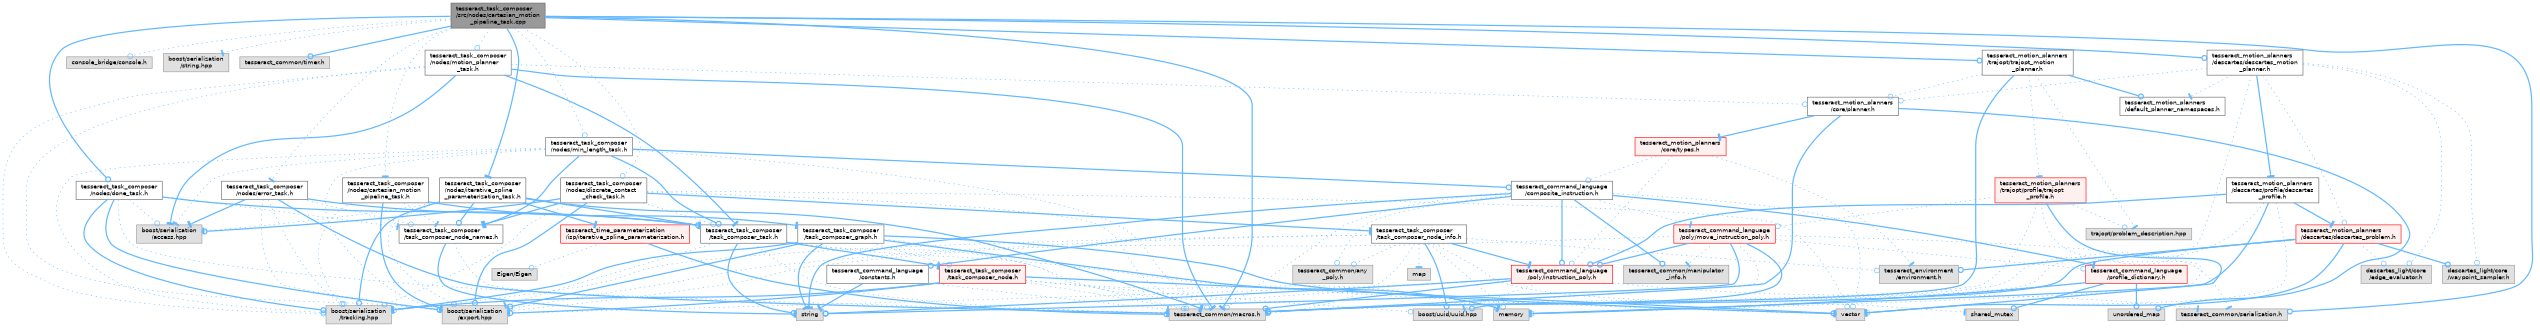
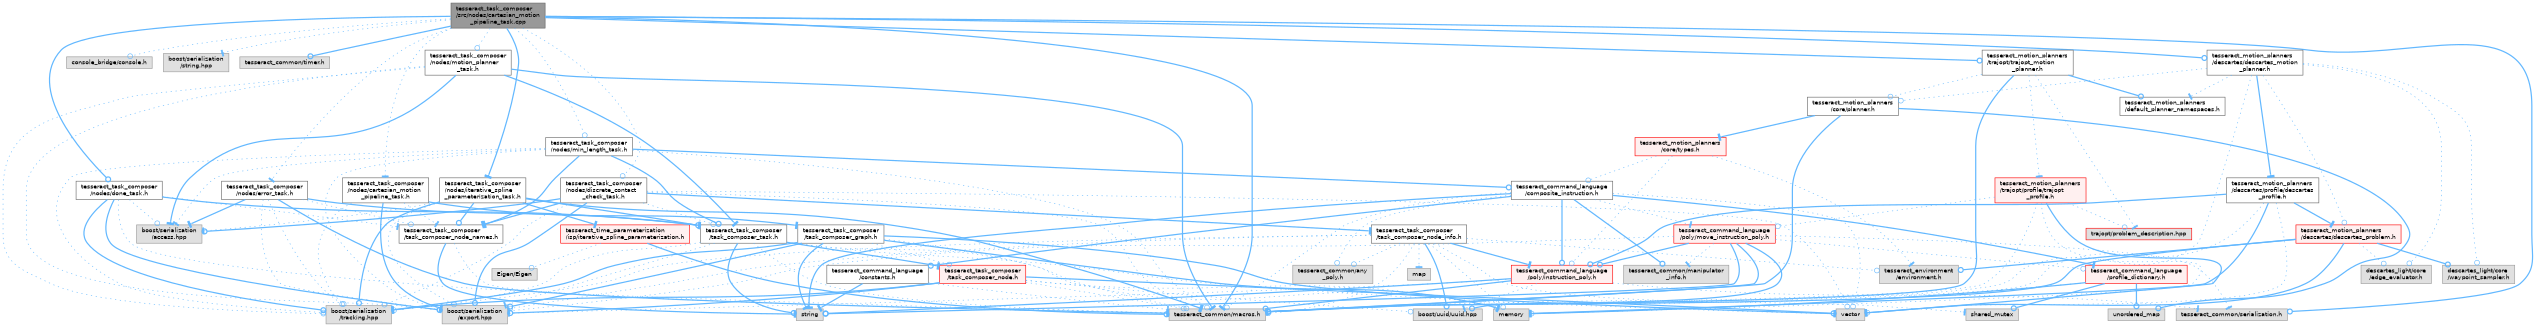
(1157, 84) -> none
(2139, 234) -> (2139, 234)
none -> (550, 280)
(1536, 298) -> (1536, 298)
